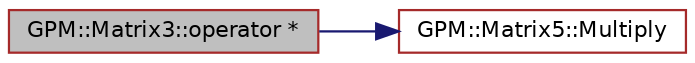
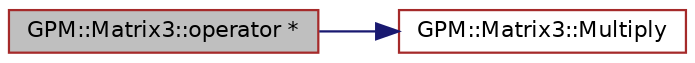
(542, 31) -> (542, 31)
